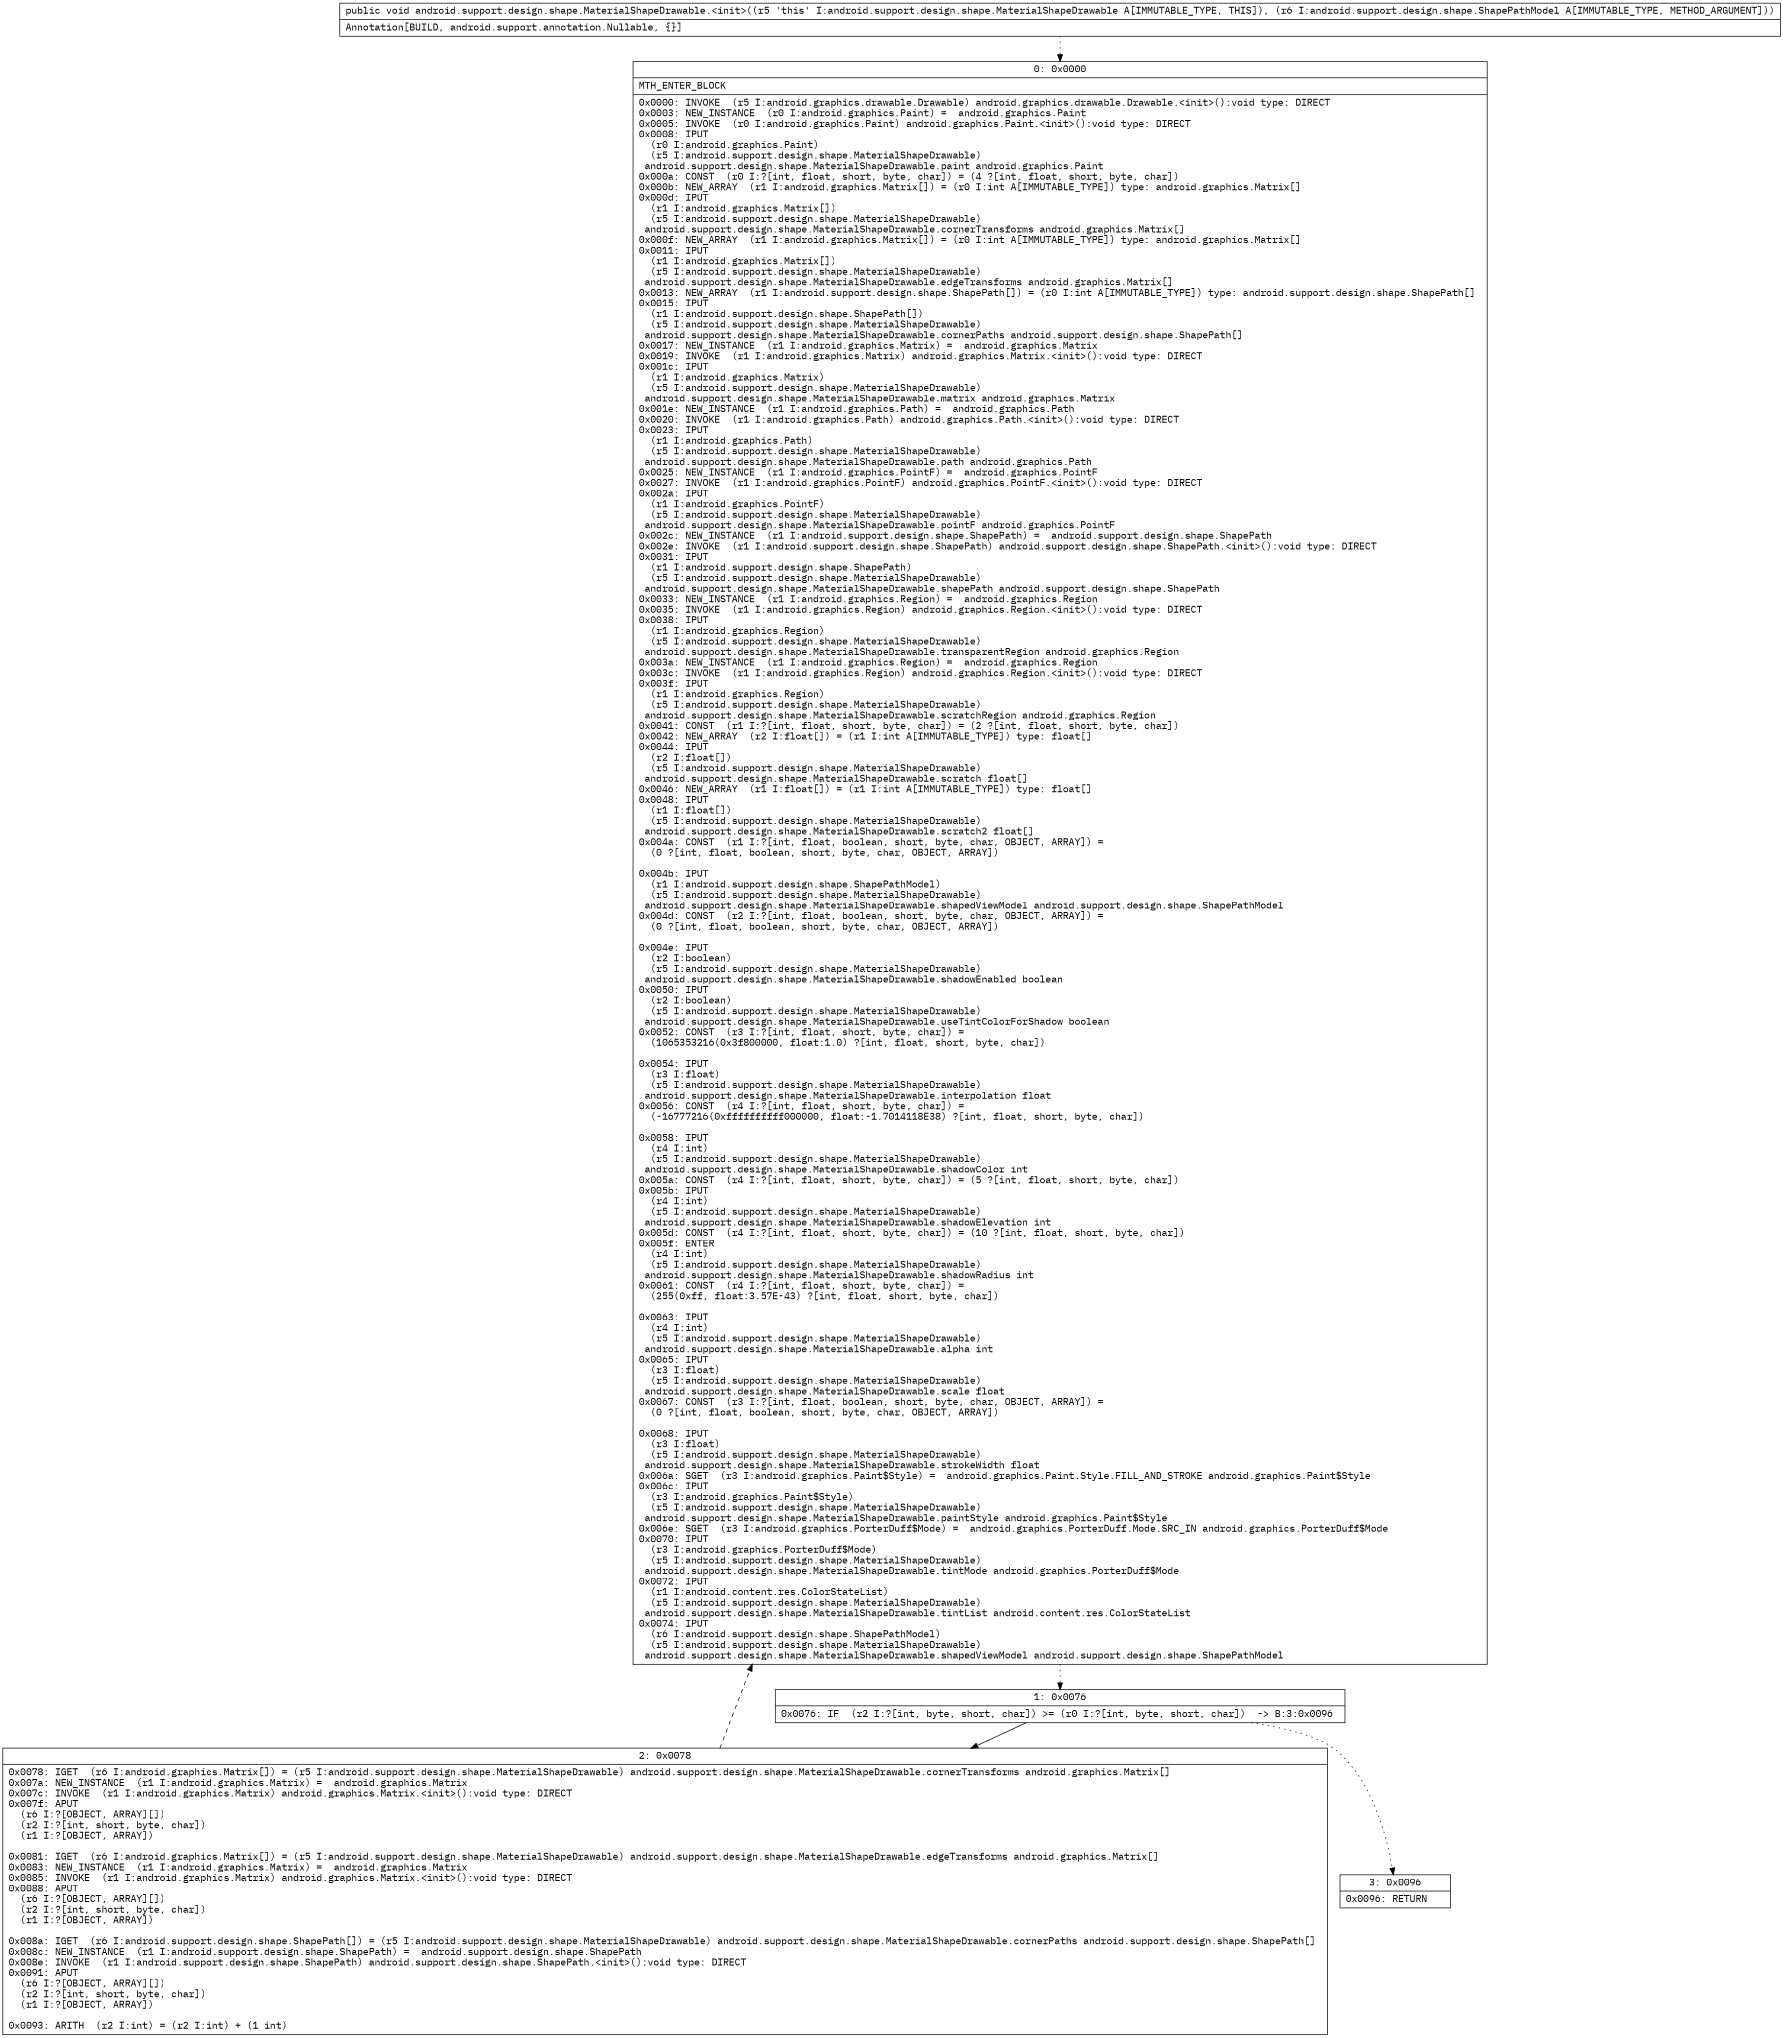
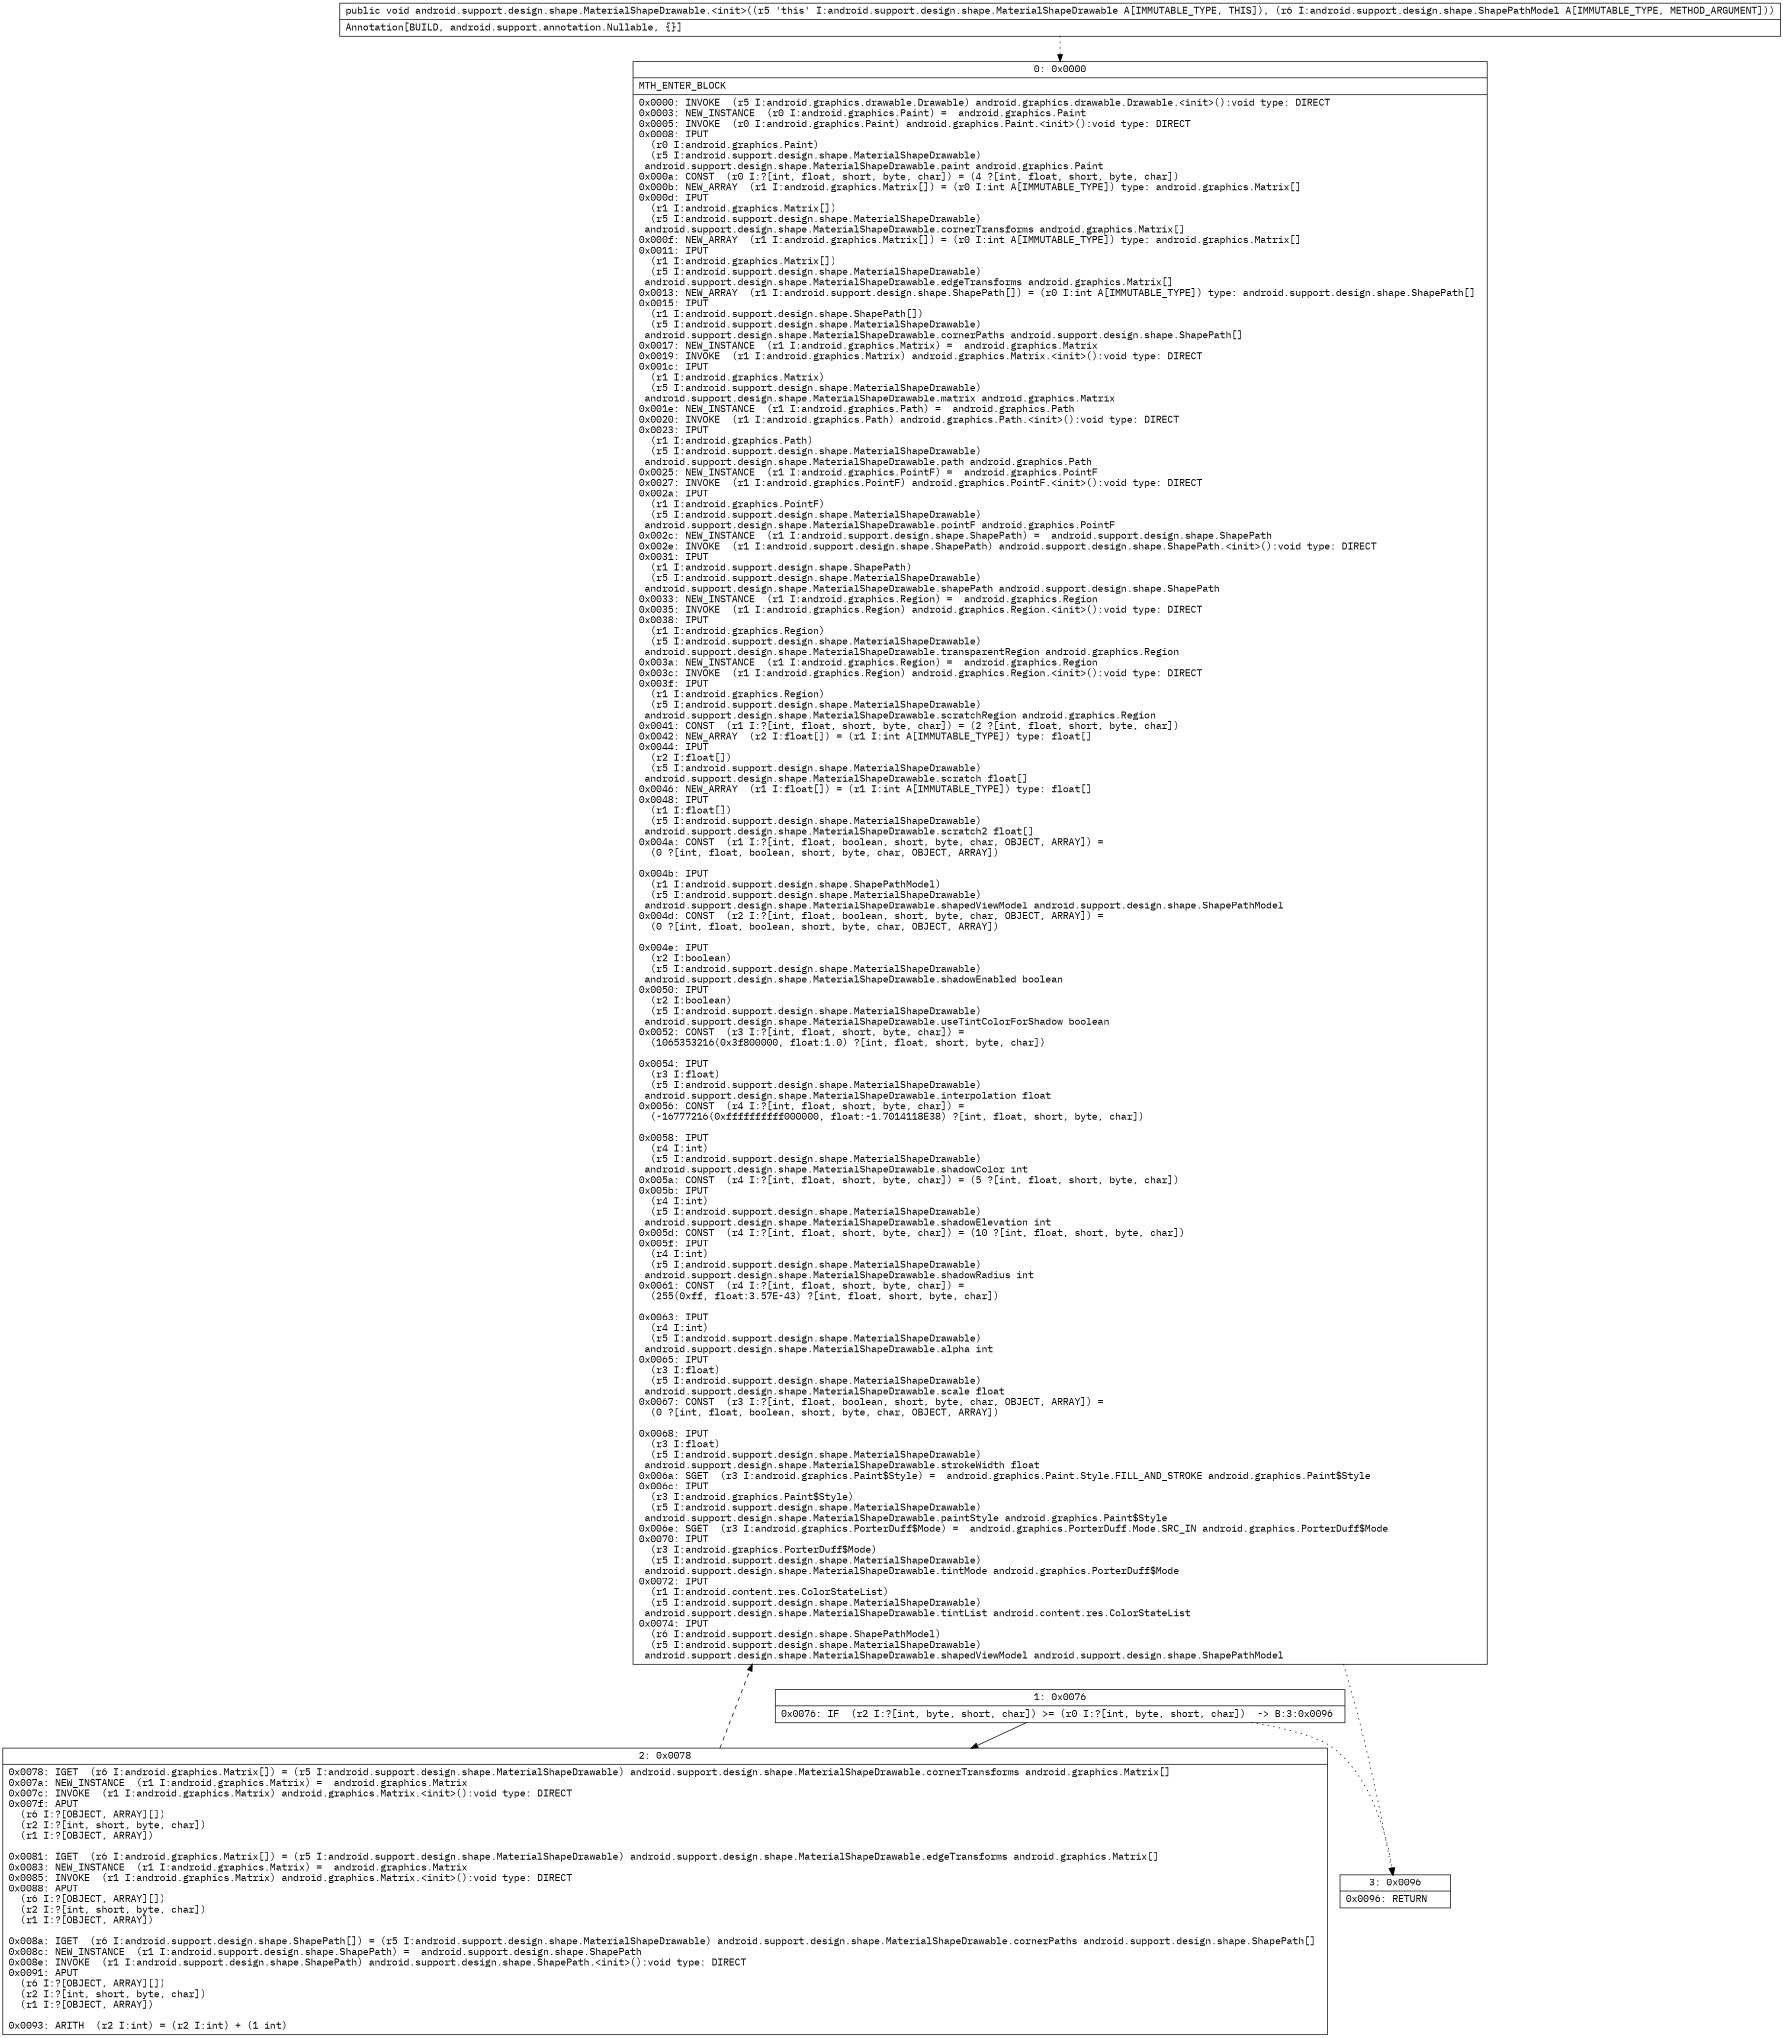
(682, 1244) -> (680, 1244)
(1060, 1673) -> (1370, 1765)
